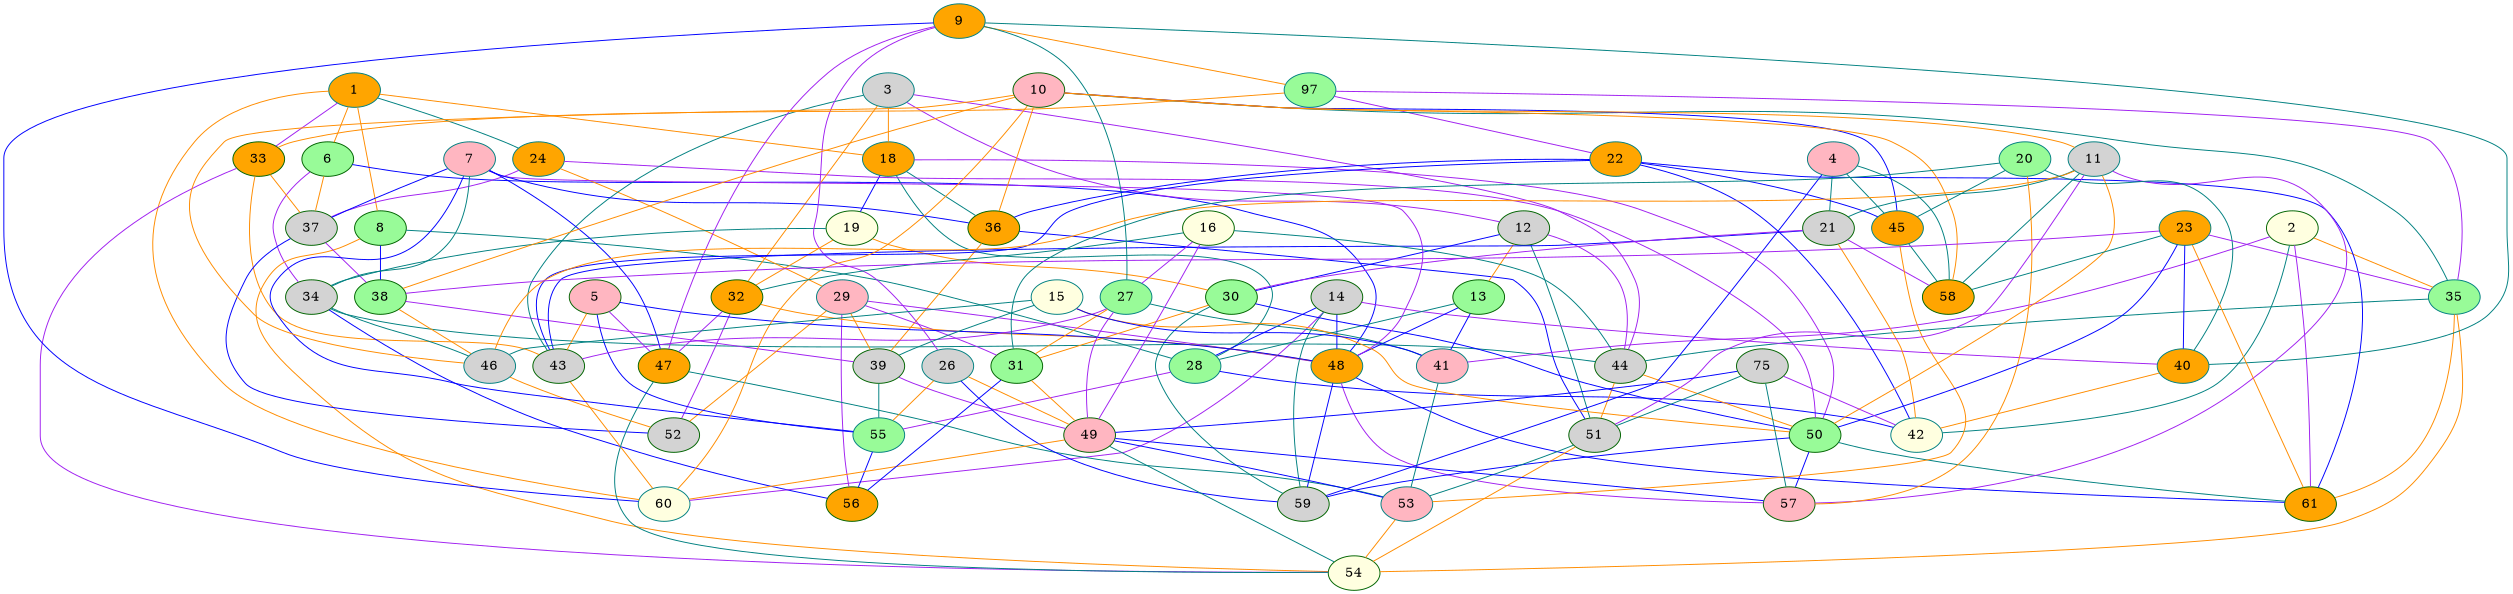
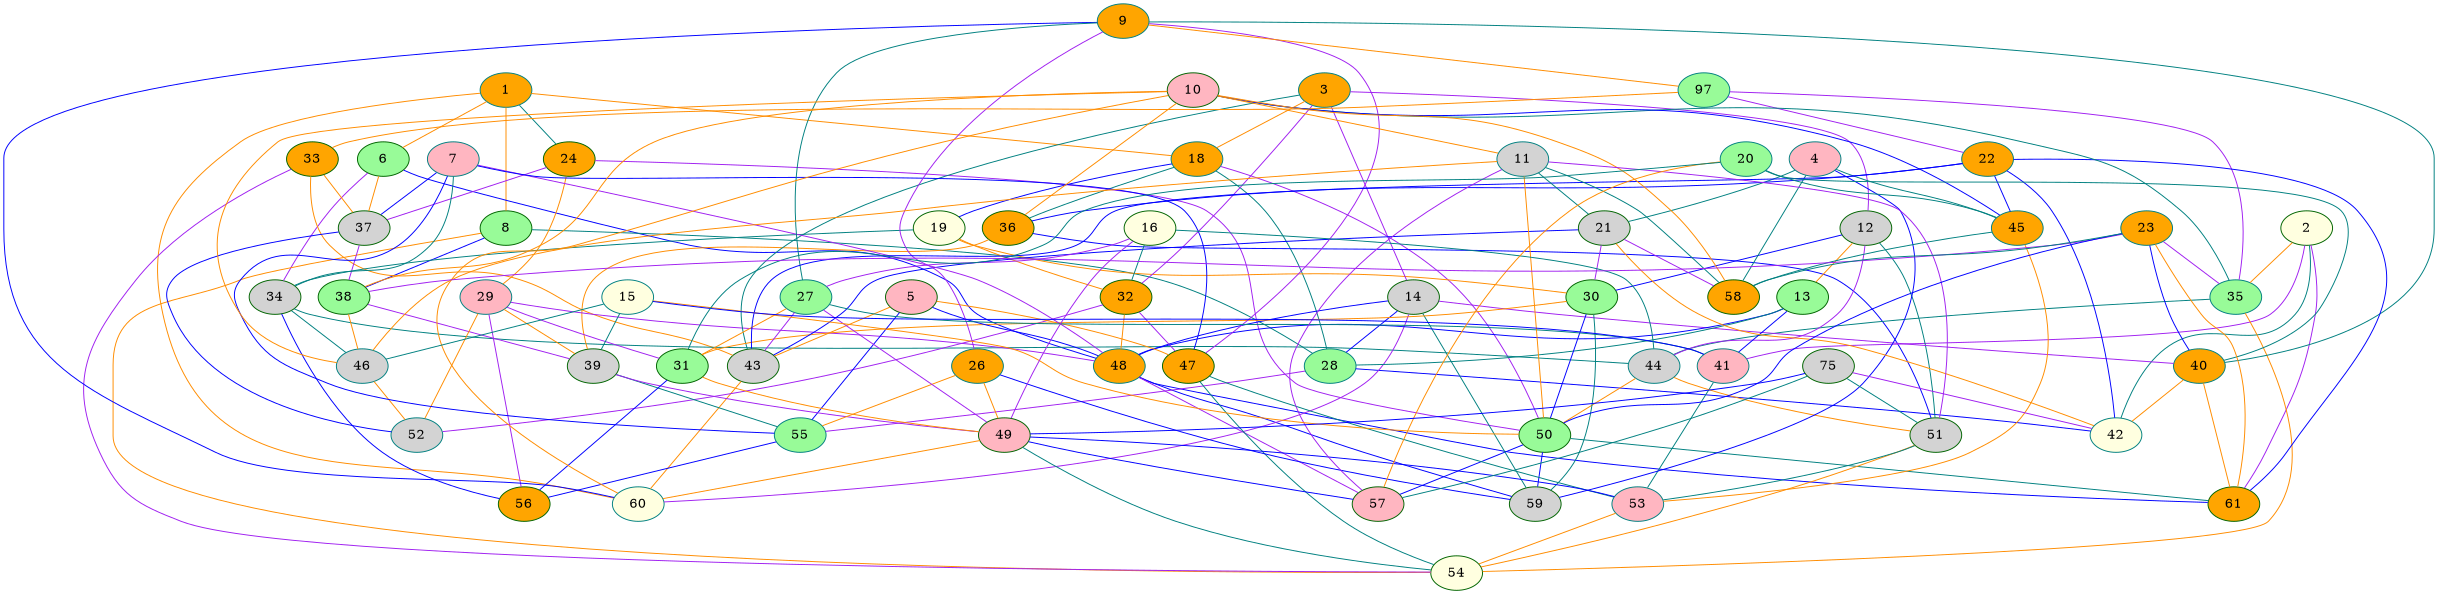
(888, 90) -> (1324, 90)
(311, 121) -> none
(539, 159) -> (569, 159)
(1325, 160) -> (1371, 198)
(813, 194) -> (1226, 202)
(716, 203) -> none
(622, 325) -> (1089, 330)
(948, 366) -> (978, 366)
(1621, 366) -> (1654, 366)
(2429, 430) -> (2217, 435)
(674, 435) -> (417, 435)
